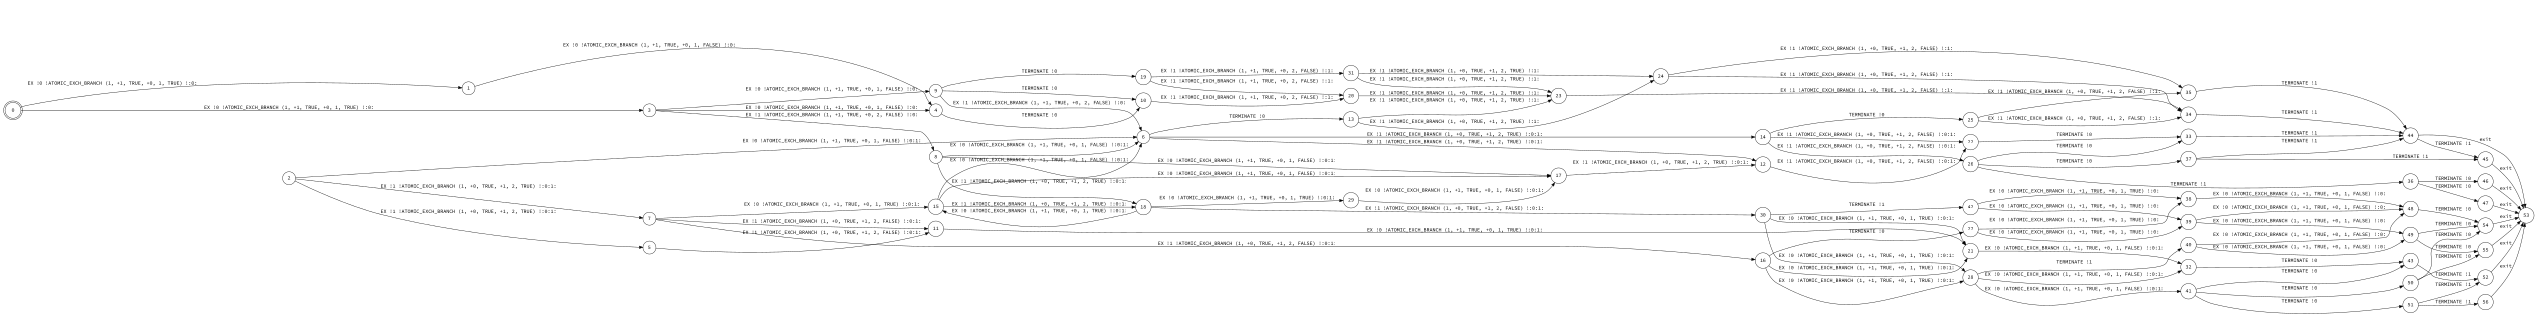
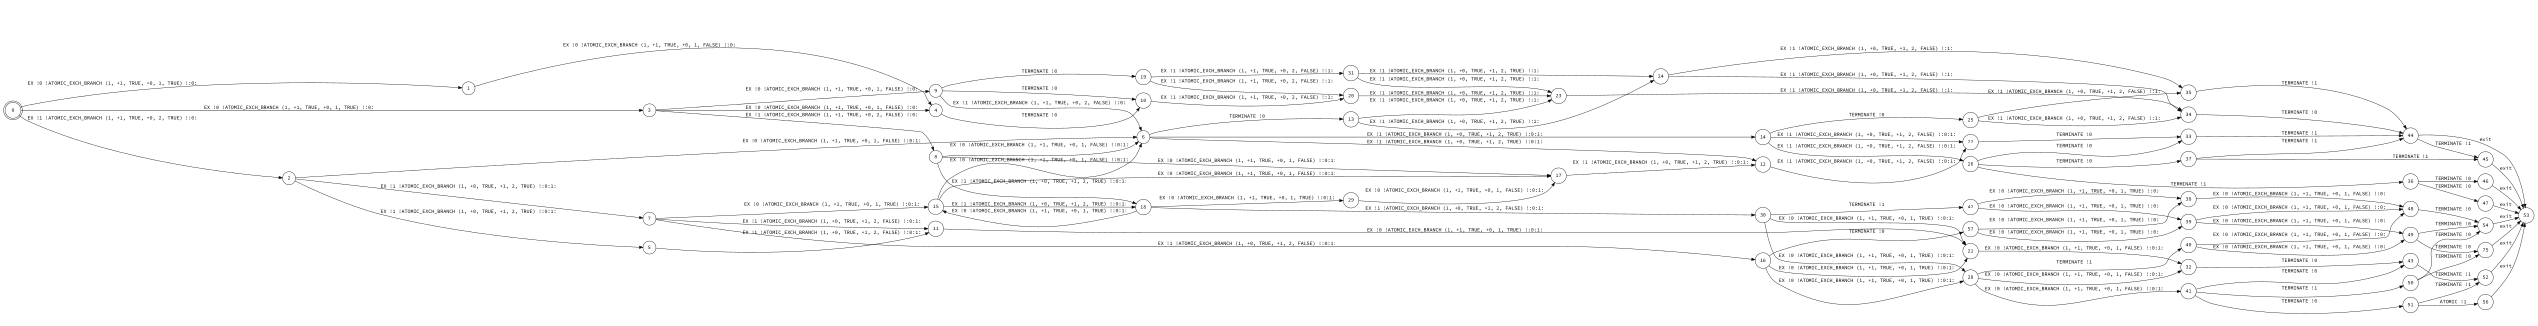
(2300, 112) -> (2300, 112)
none -> (146, 158)
(1971, 229) -> (1971, 229)
(2486, 250) -> (2486, 250)
(2300, 288) -> (2300, 288)
(2453, 302) -> (2453, 302)
